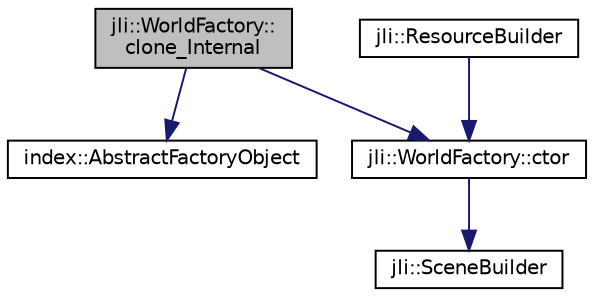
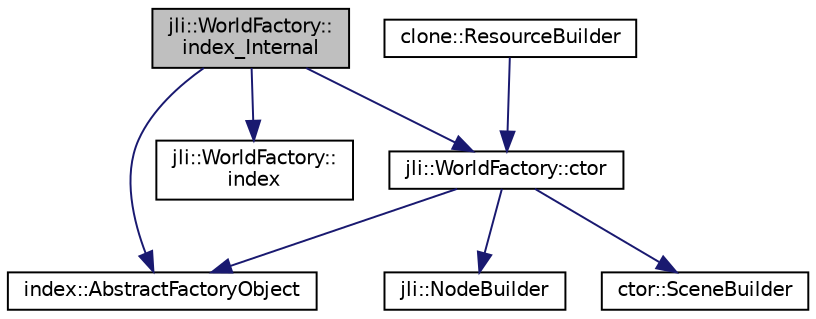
(194, 38) -> (251, 38)
(469, 38) -> (510, 38)
none -> (255, 170)
none -> (344, 227)
(469, 269) -> (705, 291)
none -> (475, 291)
